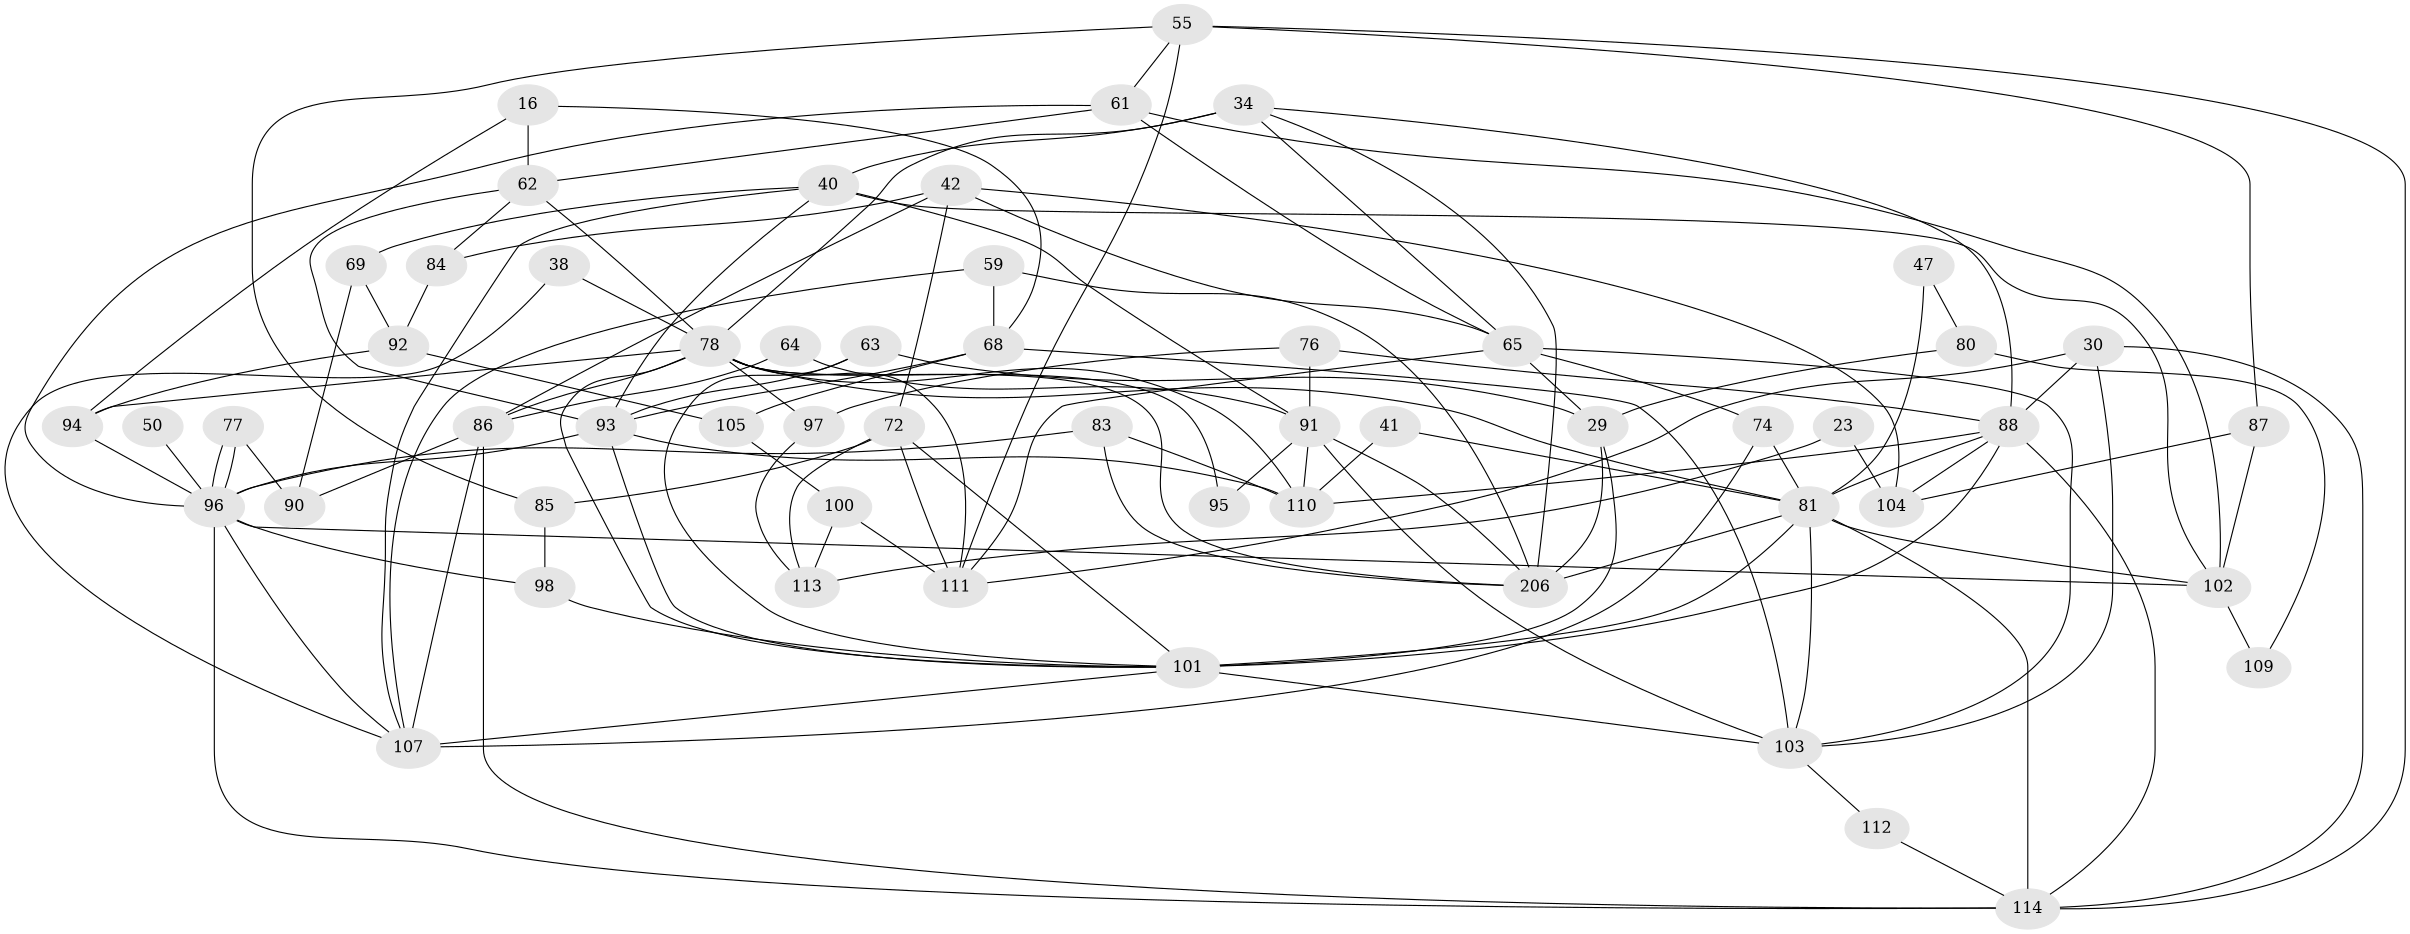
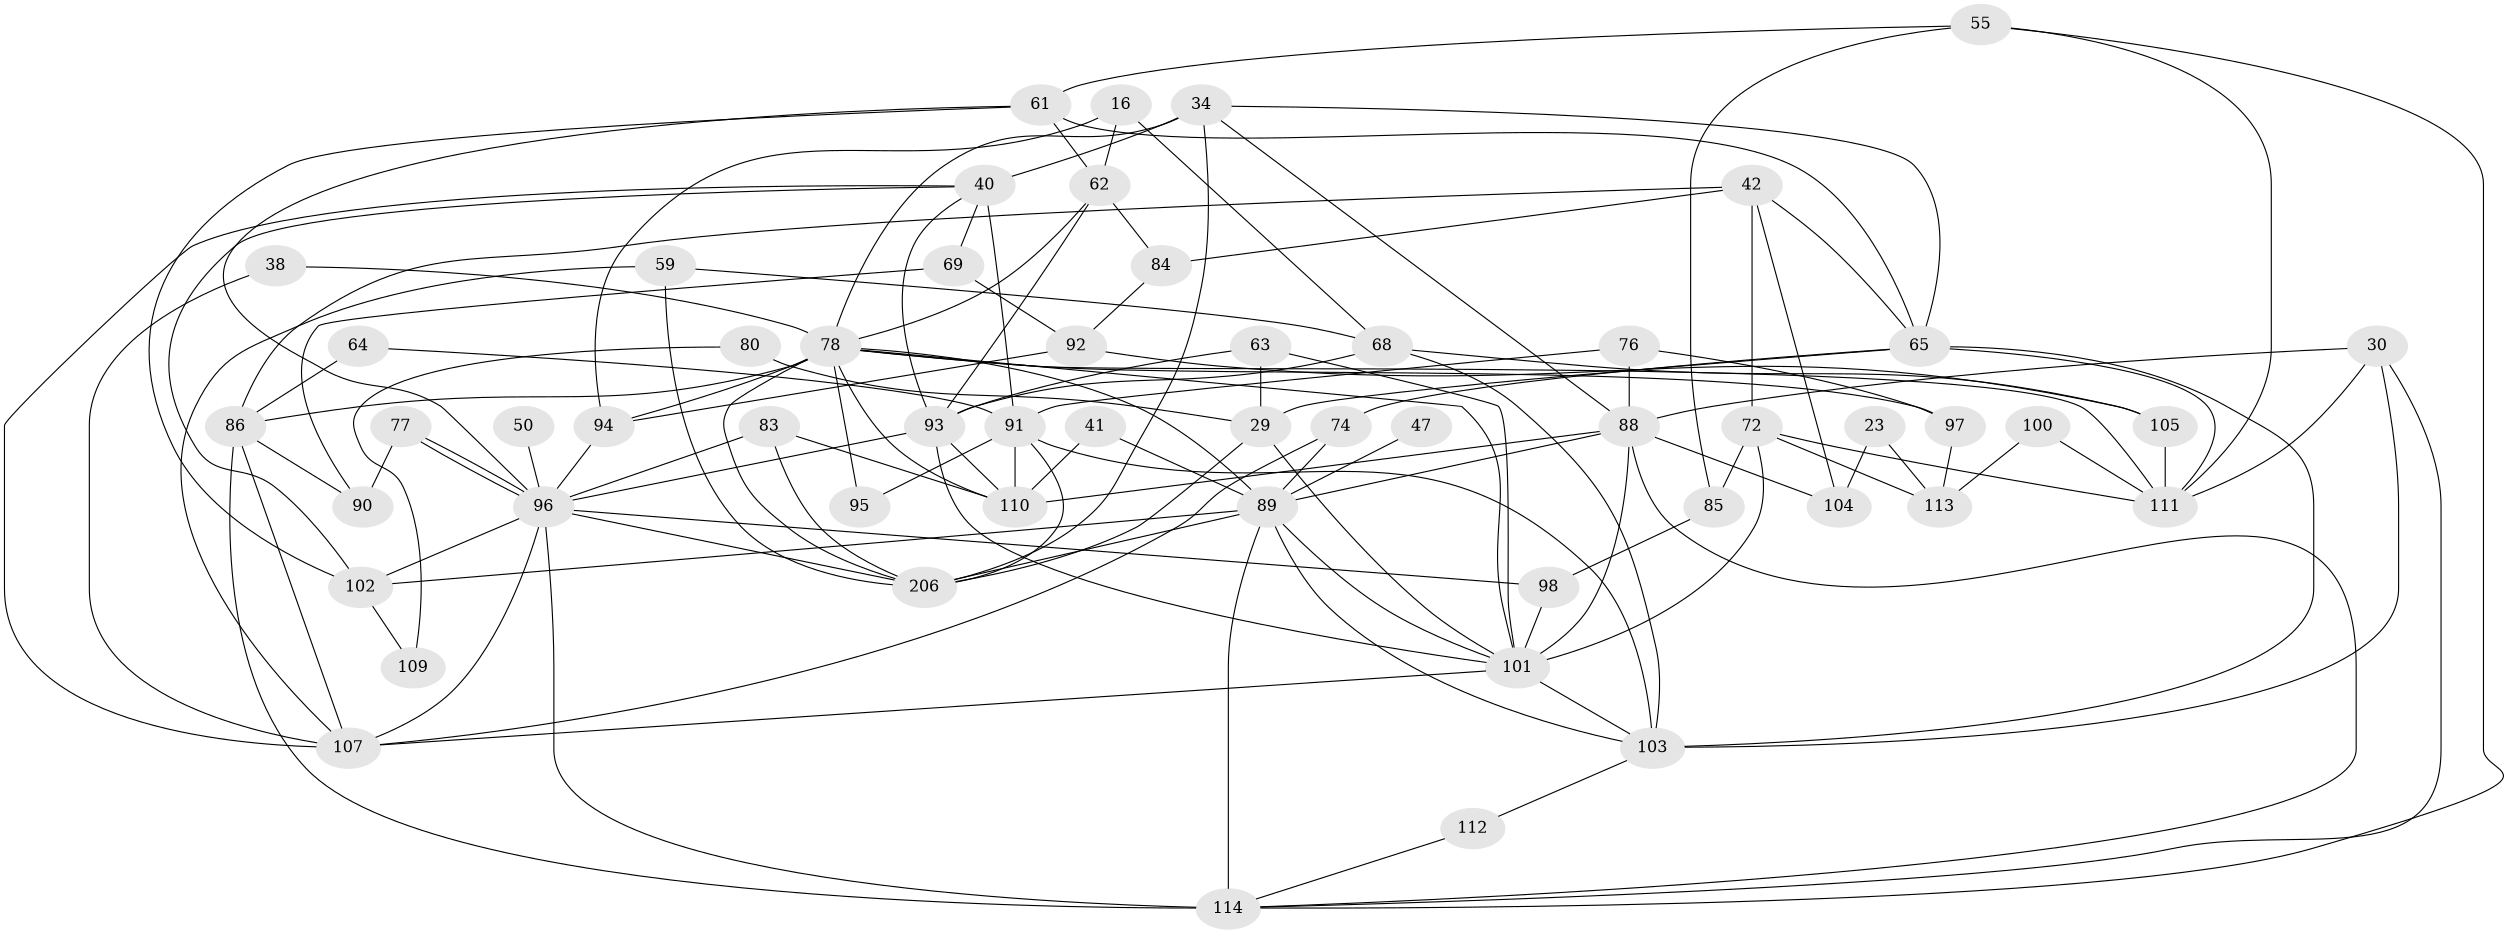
(1945, 306) -> none
(2259, 427) -> none
(792, 472) -> (2165, 467)
(1809, 507) -> (1267, 507)
none -> (733, 547)
